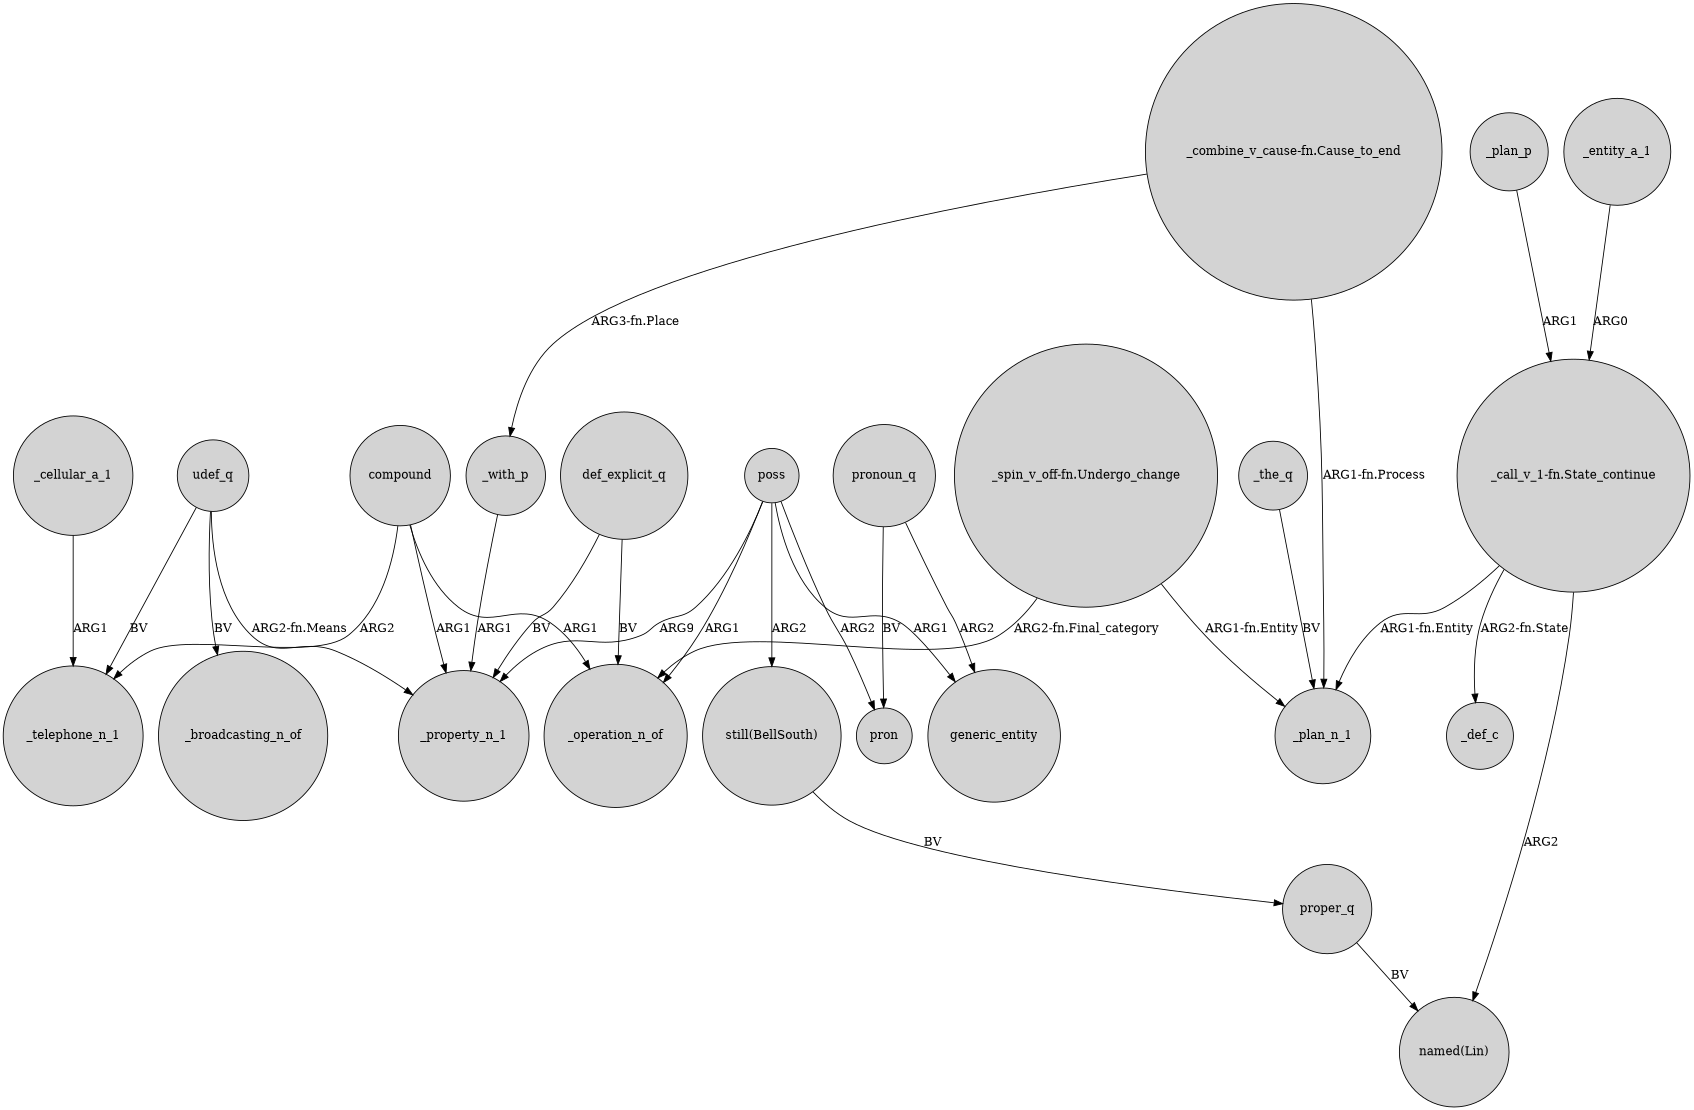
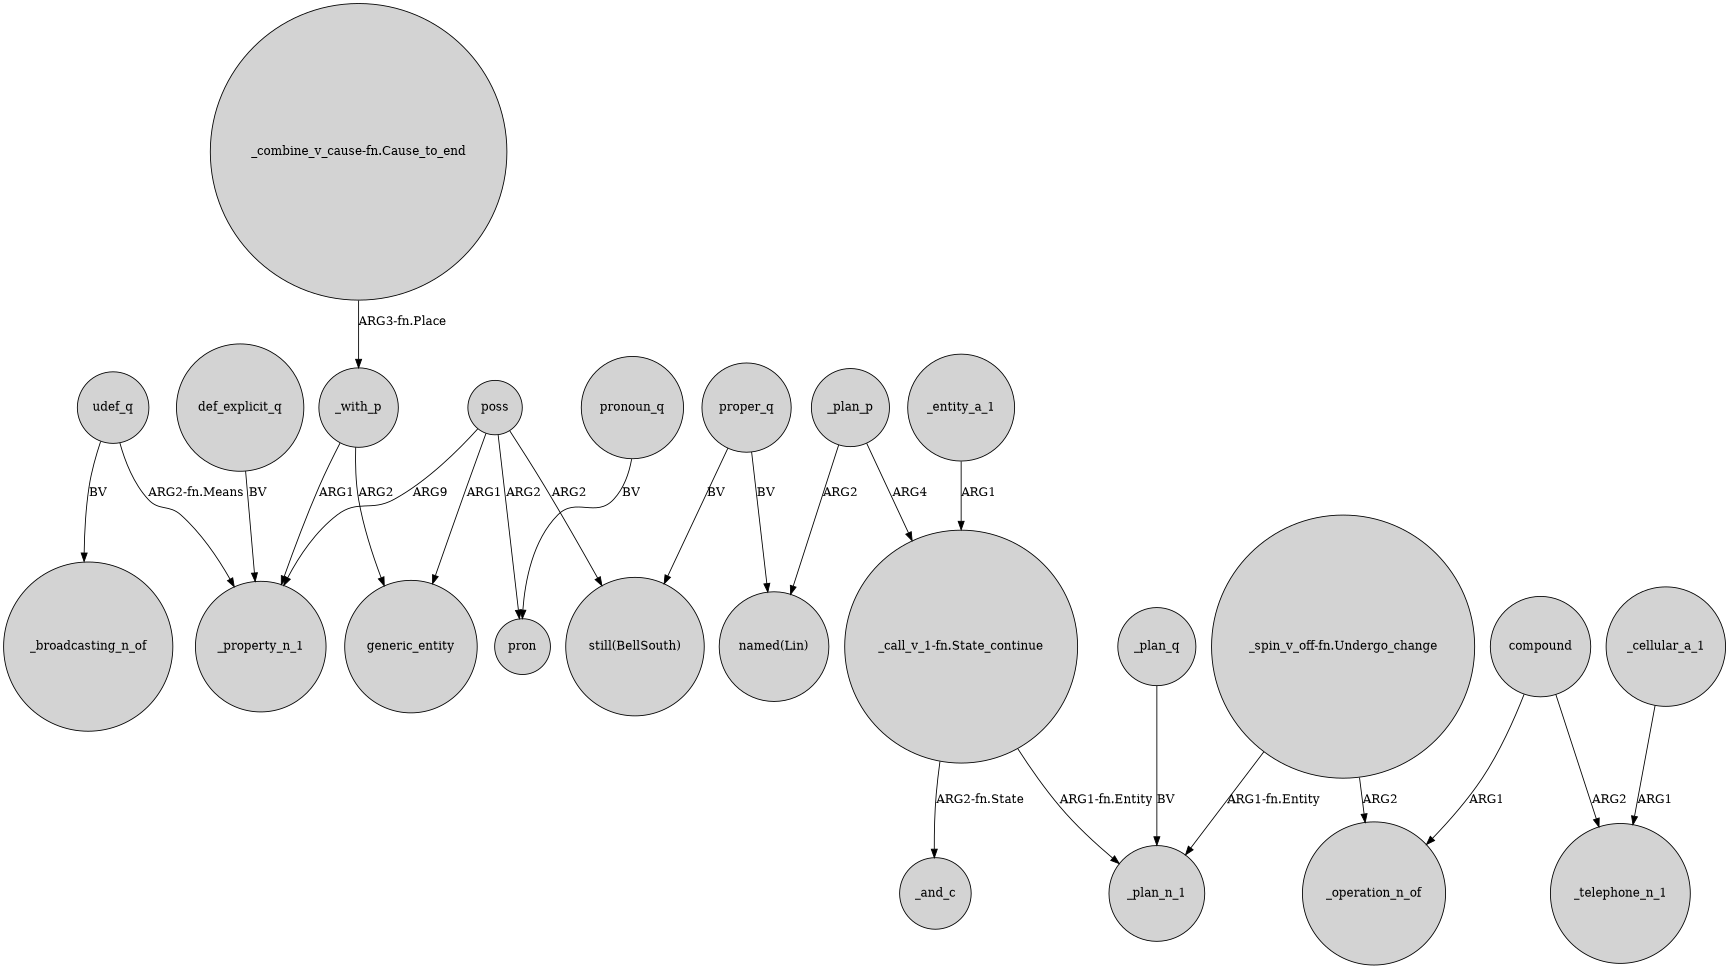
(1560, 322) -> (910, 493)
(1611, 322) -> (979, 493)
(1273, 476) -> (1157, 647)
(1322, 489) -> none
(153, 587) -> none
(722, 592) -> none
(940, 593) -> (361, 514)
(426, 595) -> none
(620, 598) -> none
(1086, 629) -> (1380, 800)
(1480, 736) -> (935, 893)
(1536, 795) -> (816, 515)
(1036, 870) -> (698, 512)
